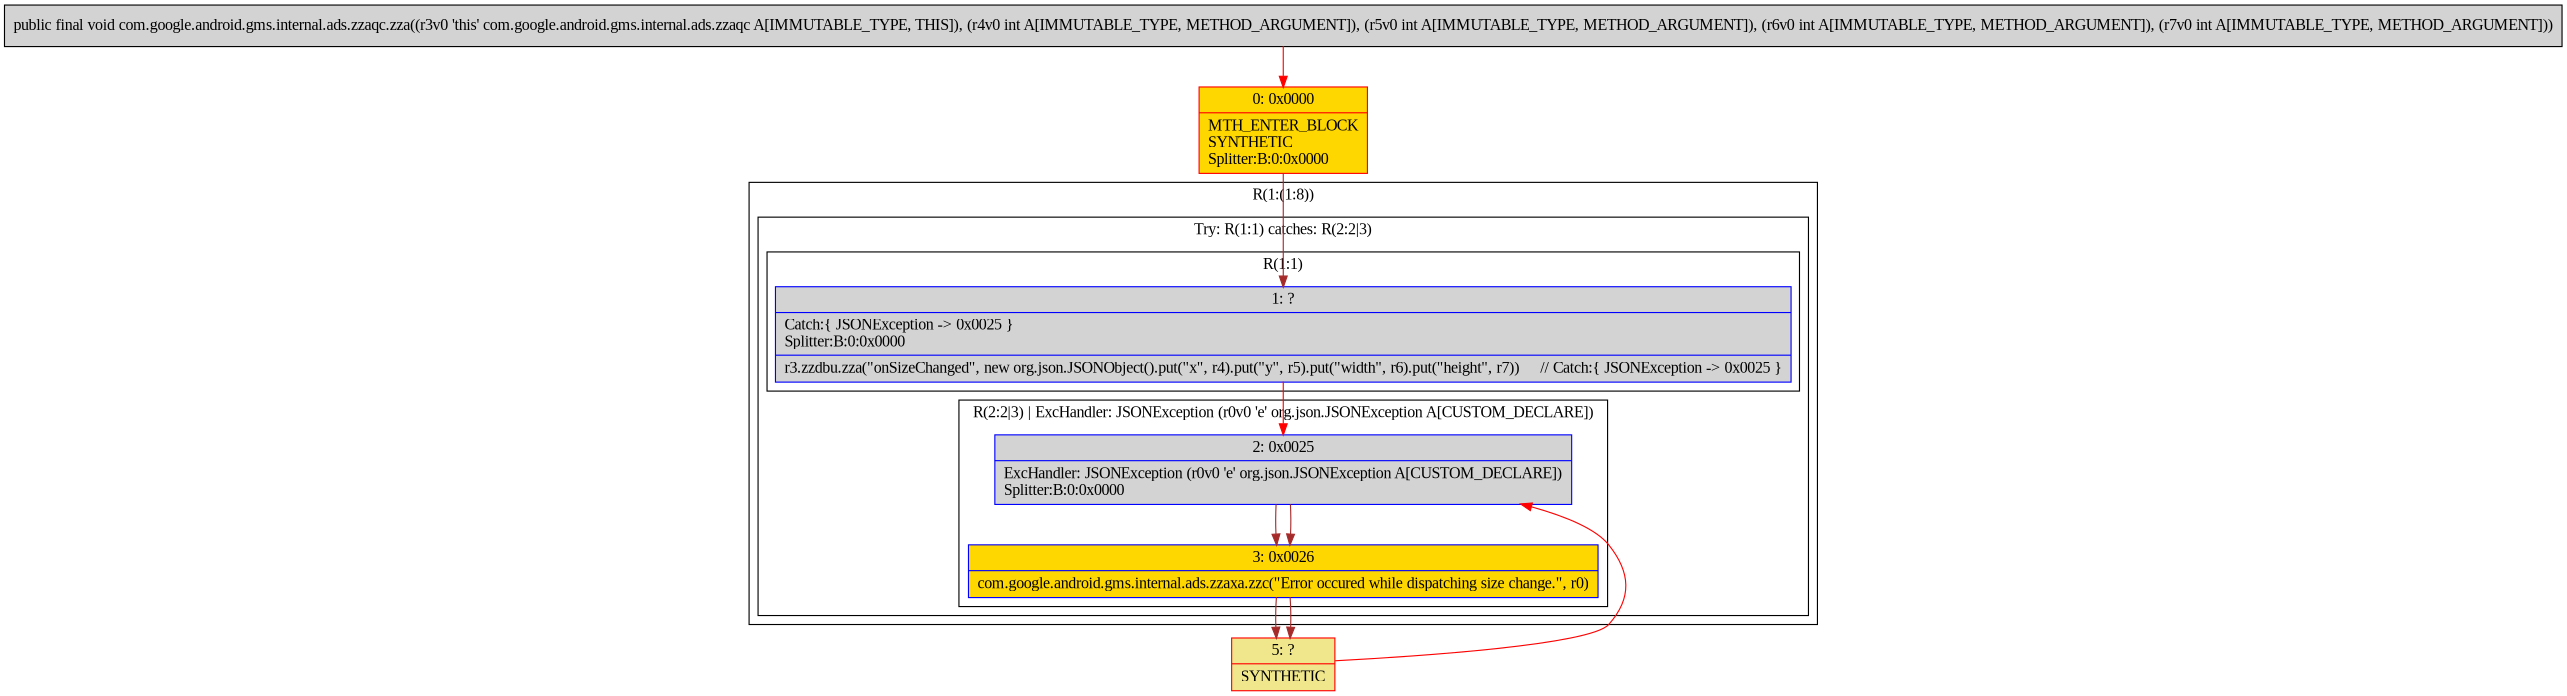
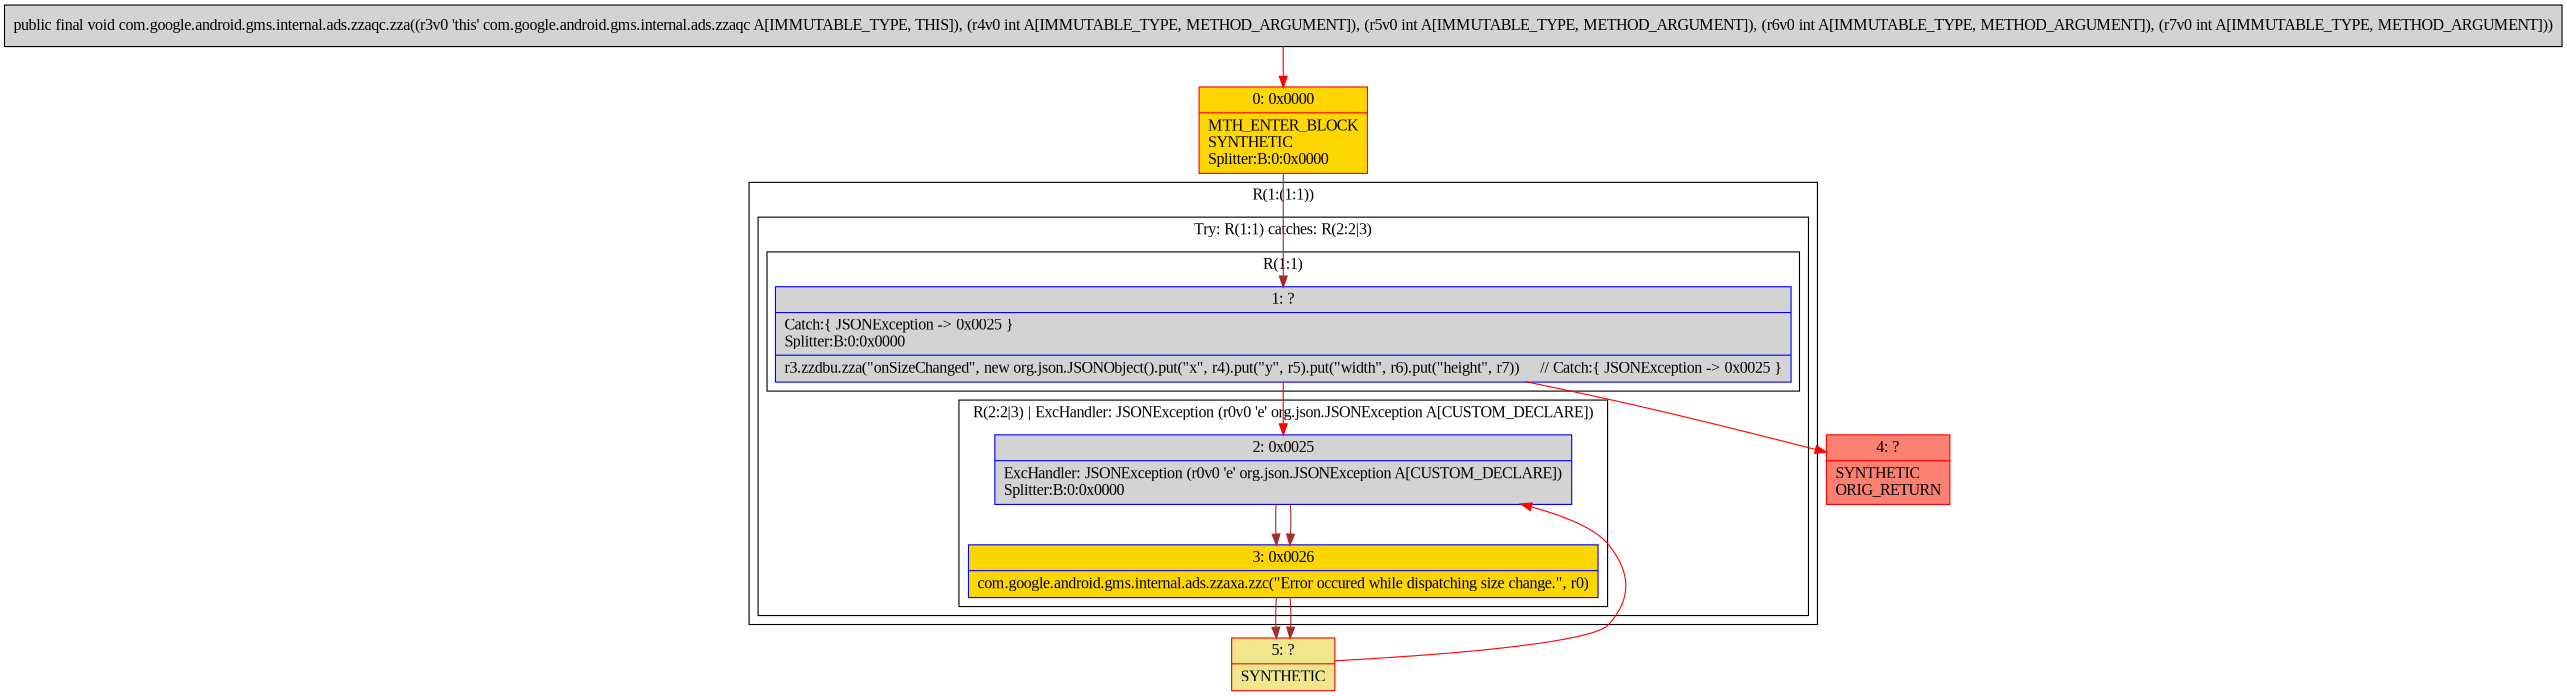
(1283, 195) -> (1283, 195)
none -> (1888, 470)
